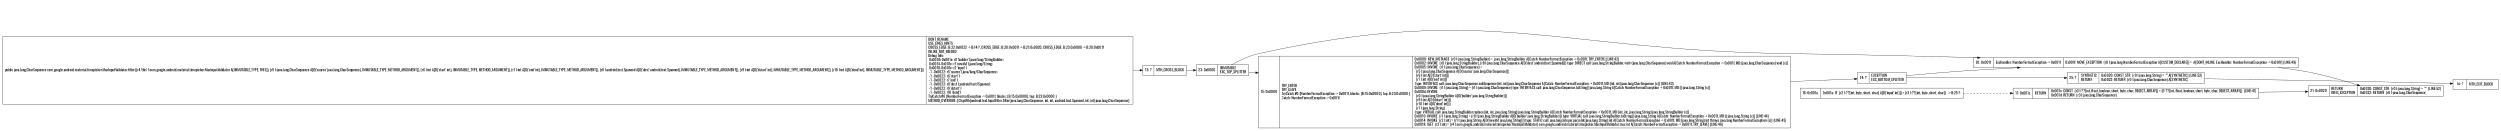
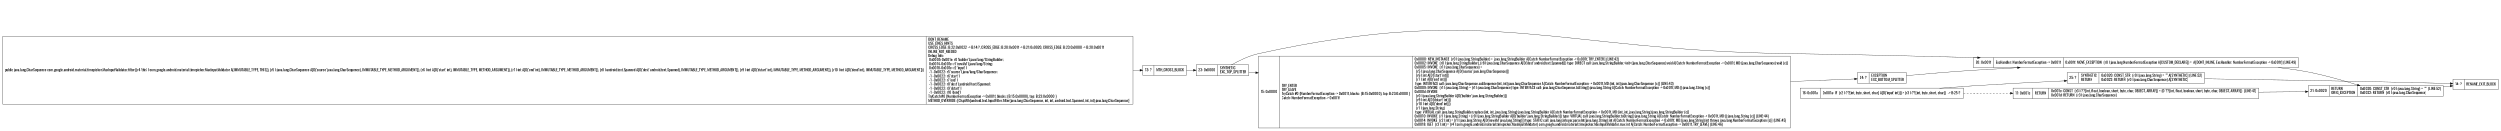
(1228, 68) -> (1228, 68)
(1985, 78) -> (2002, 84)
(2481, 84) -> (2481, 84)
none -> (2447, 86)
